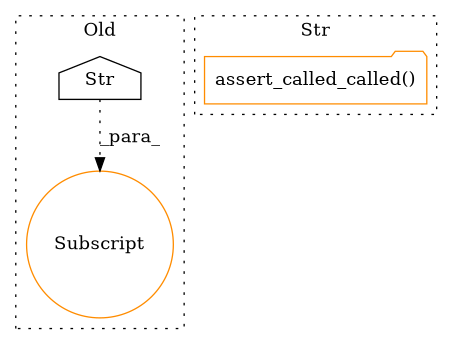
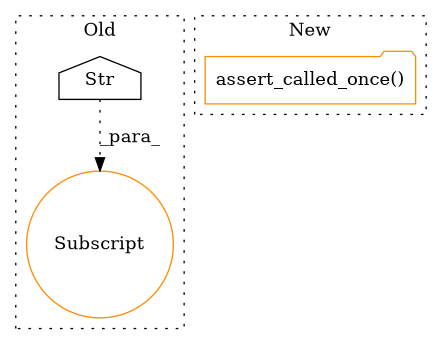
(316, 31) -> (310, 31)
(316, 80) -> (310, 80)
